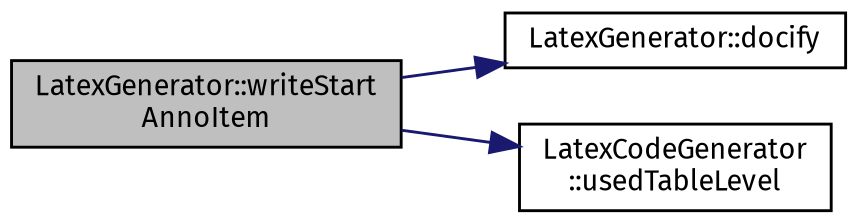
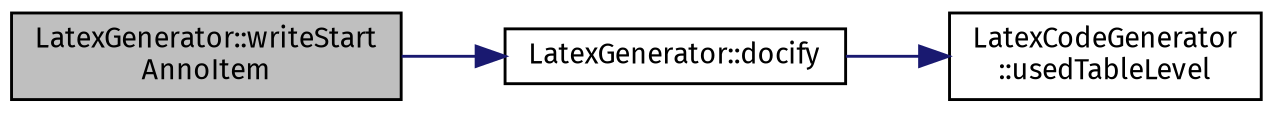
(446, 136) -> (883, 56)
